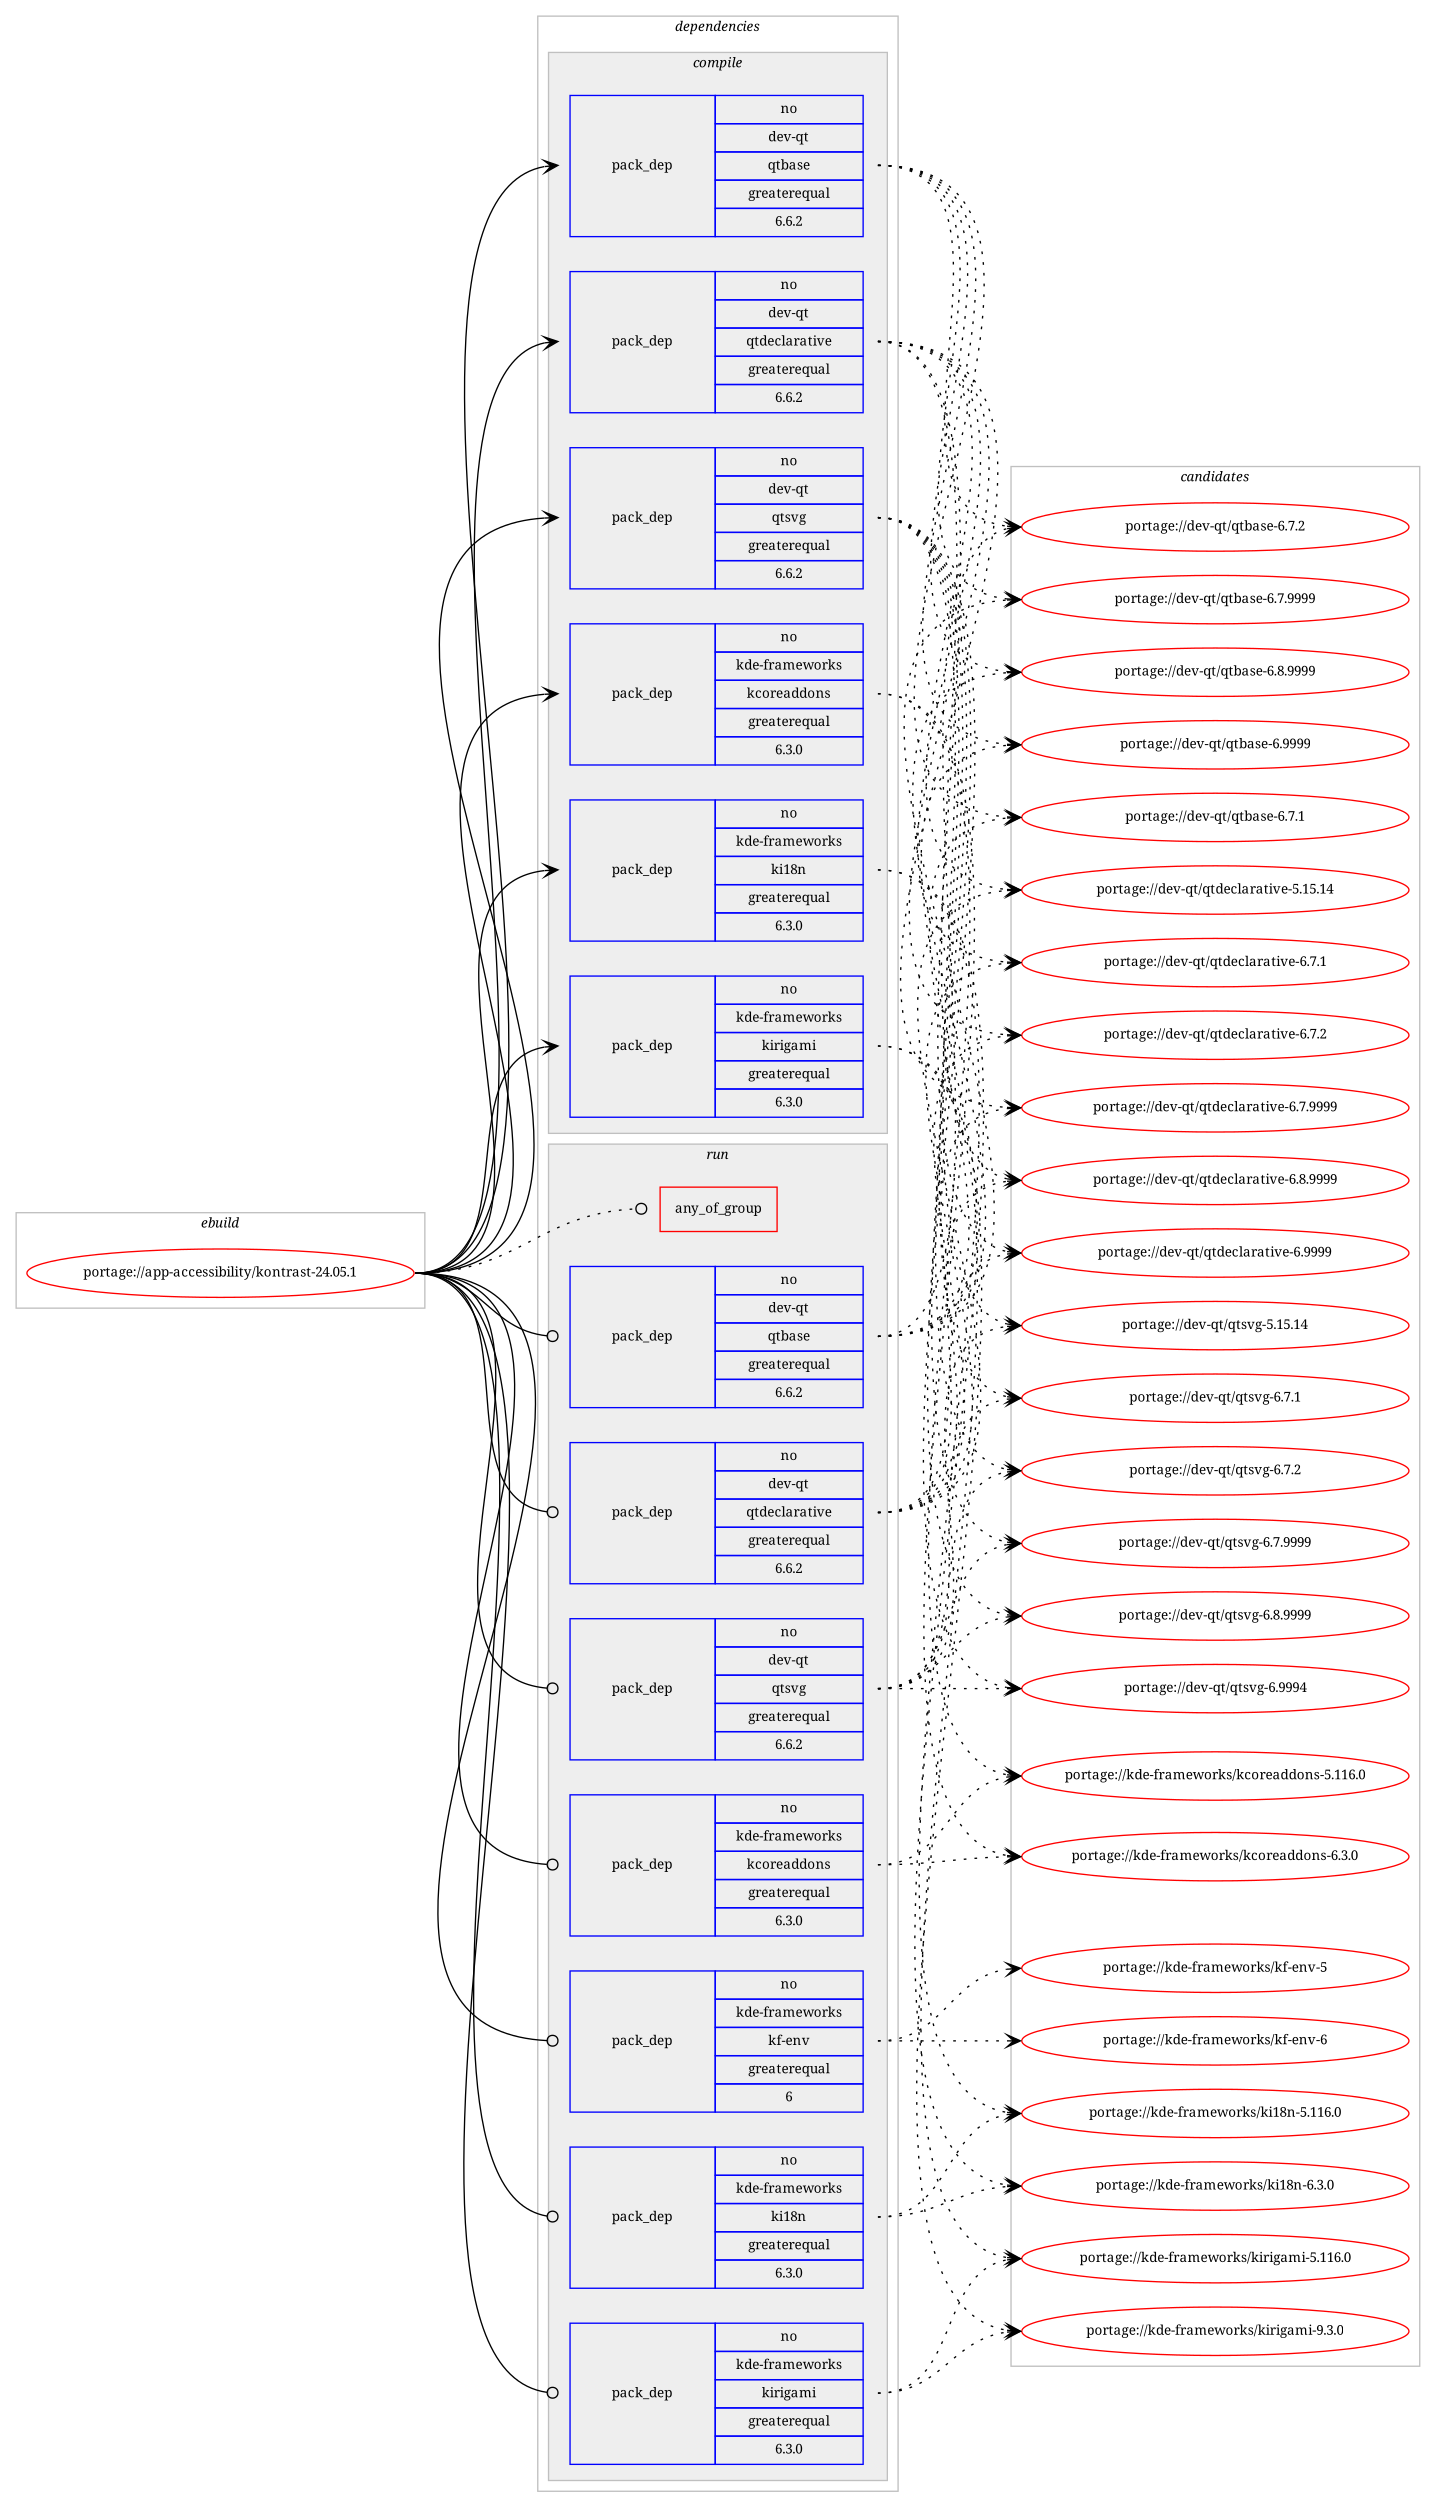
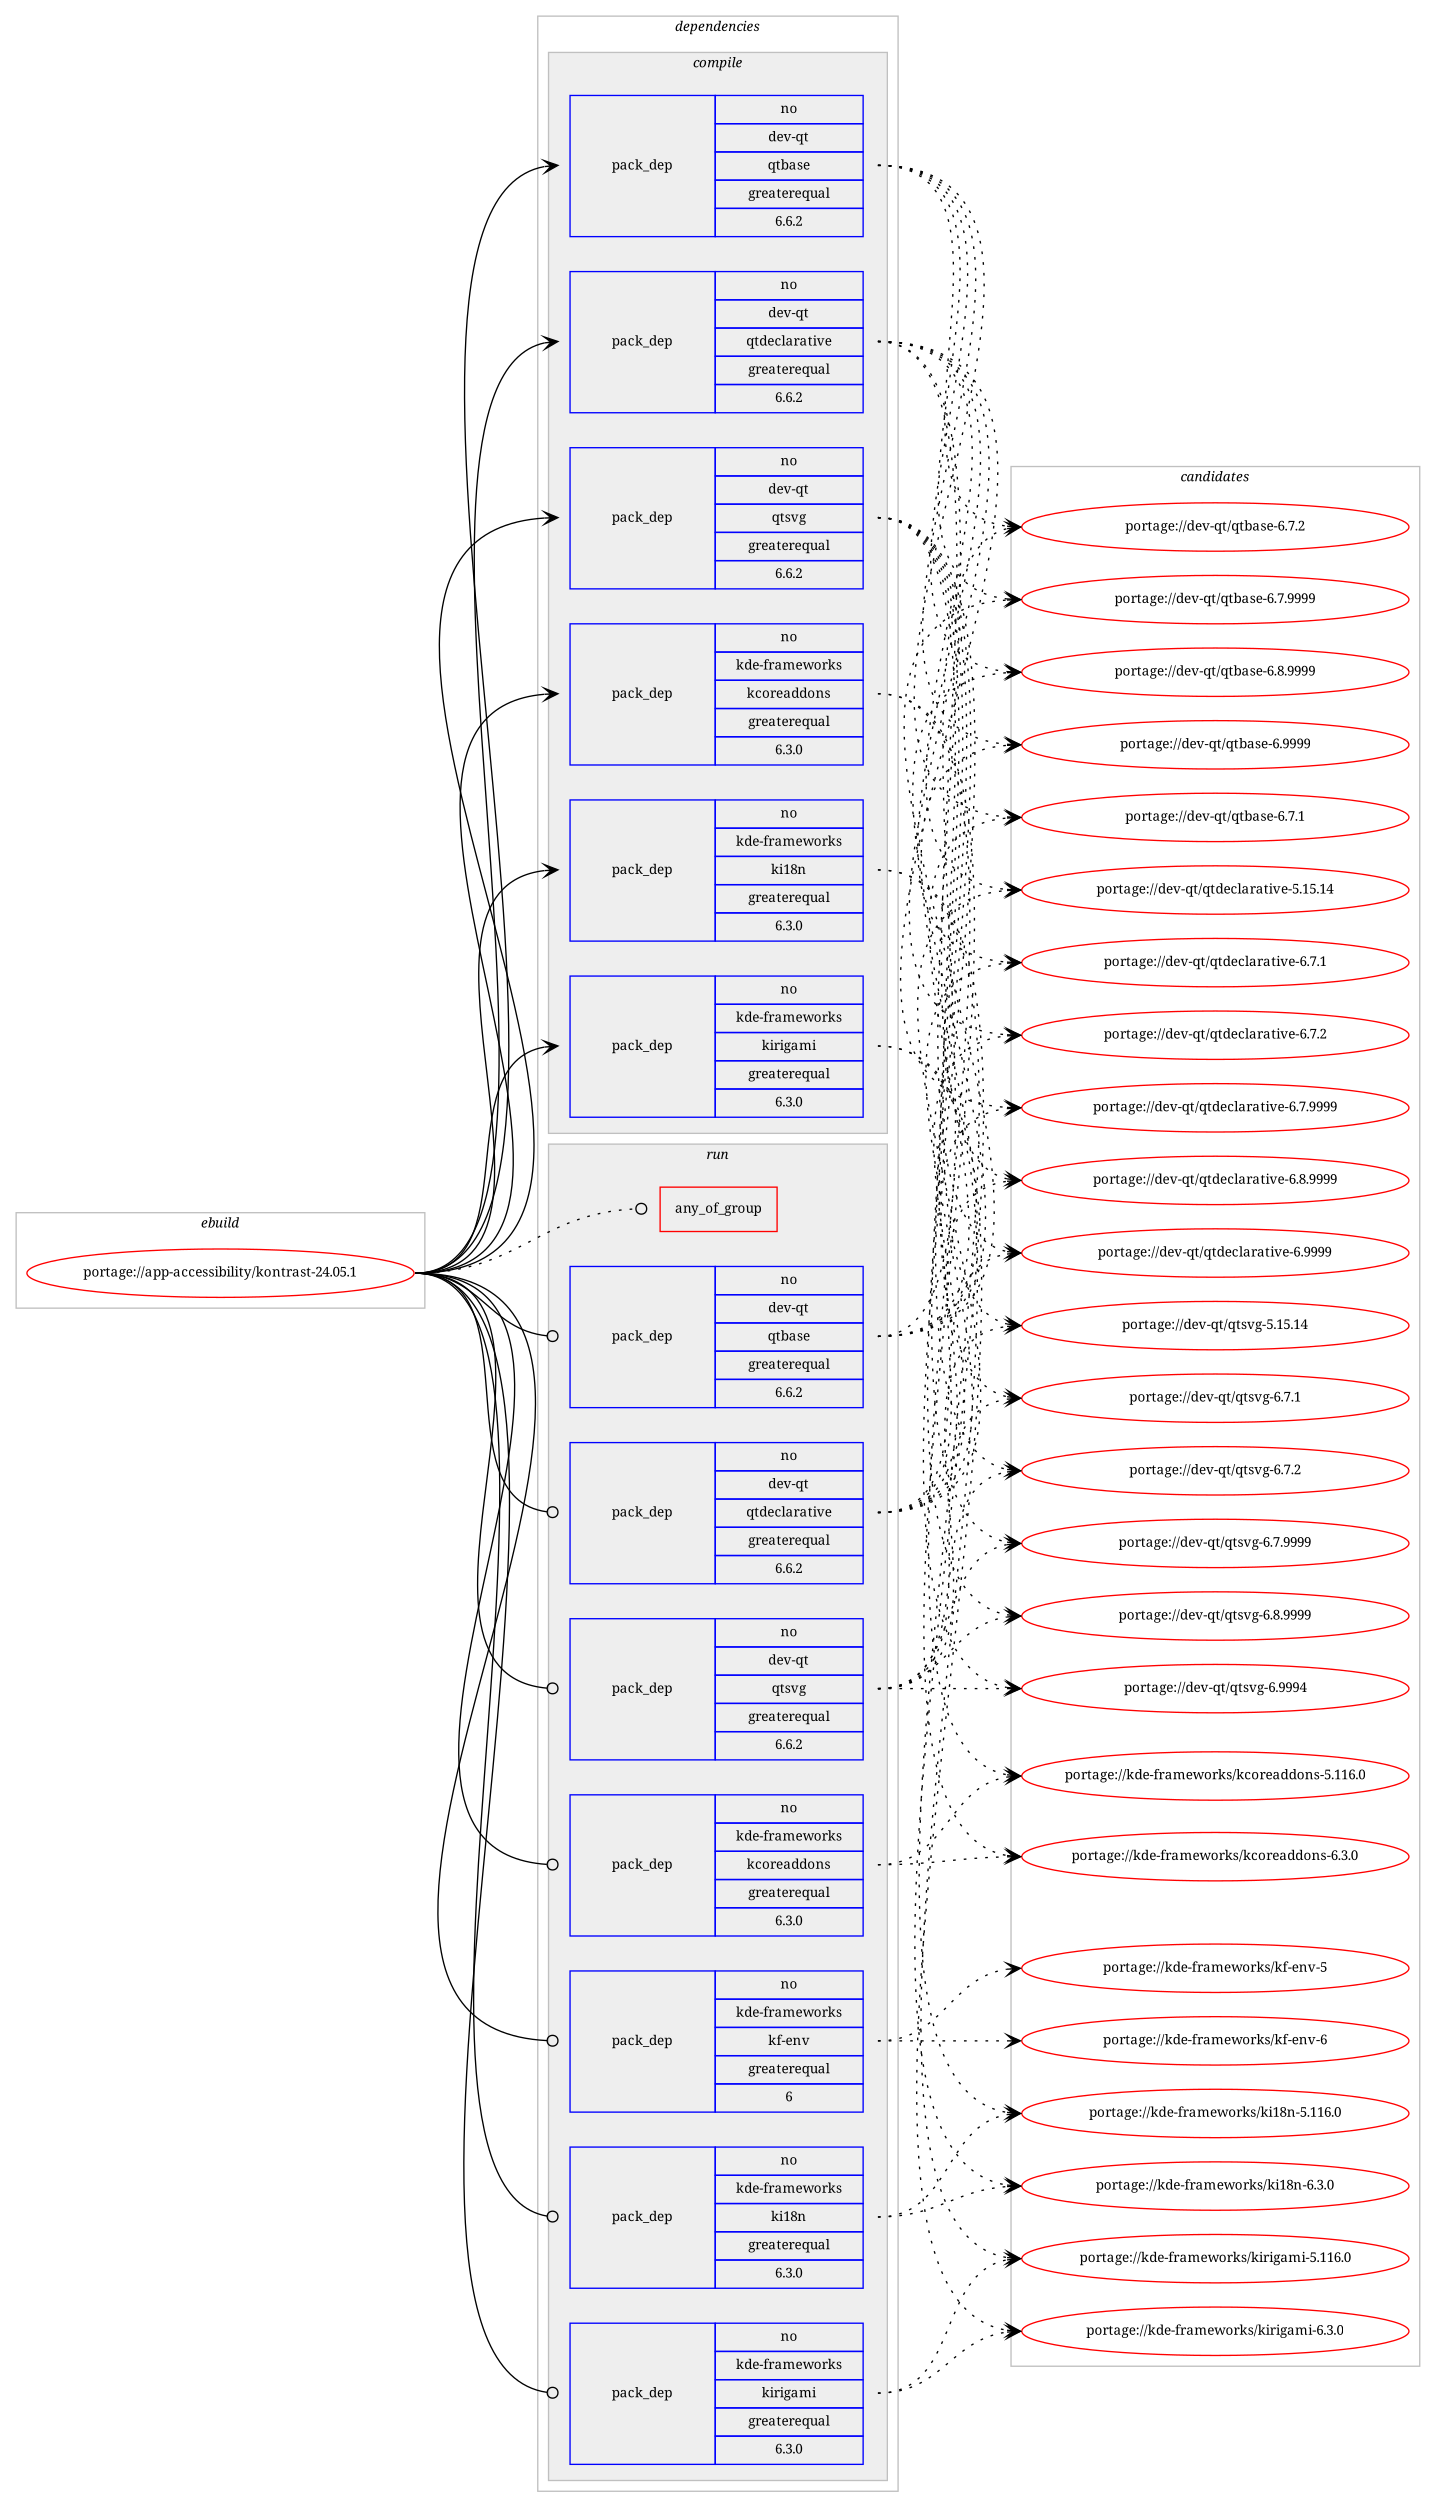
(1215, 2331) -> (1215, 2331)
